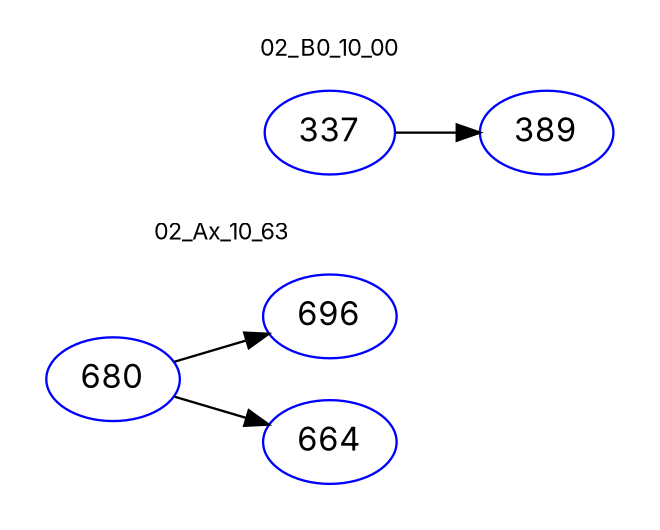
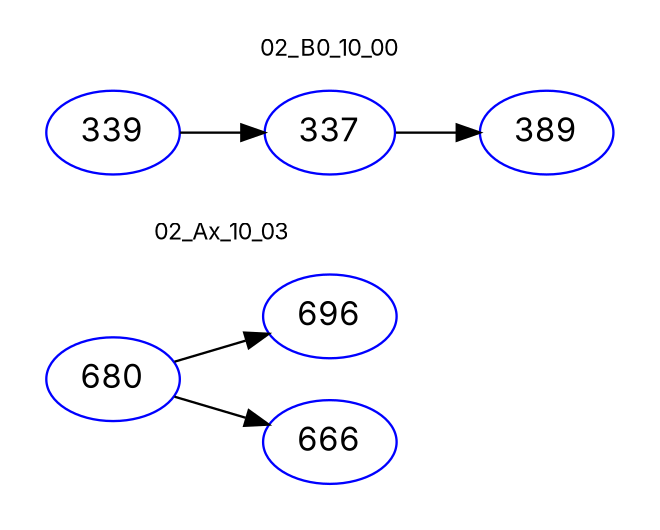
none -> (113, 133)
(221, 234) -> (221, 234)
(330, 442) -> (330, 442)
